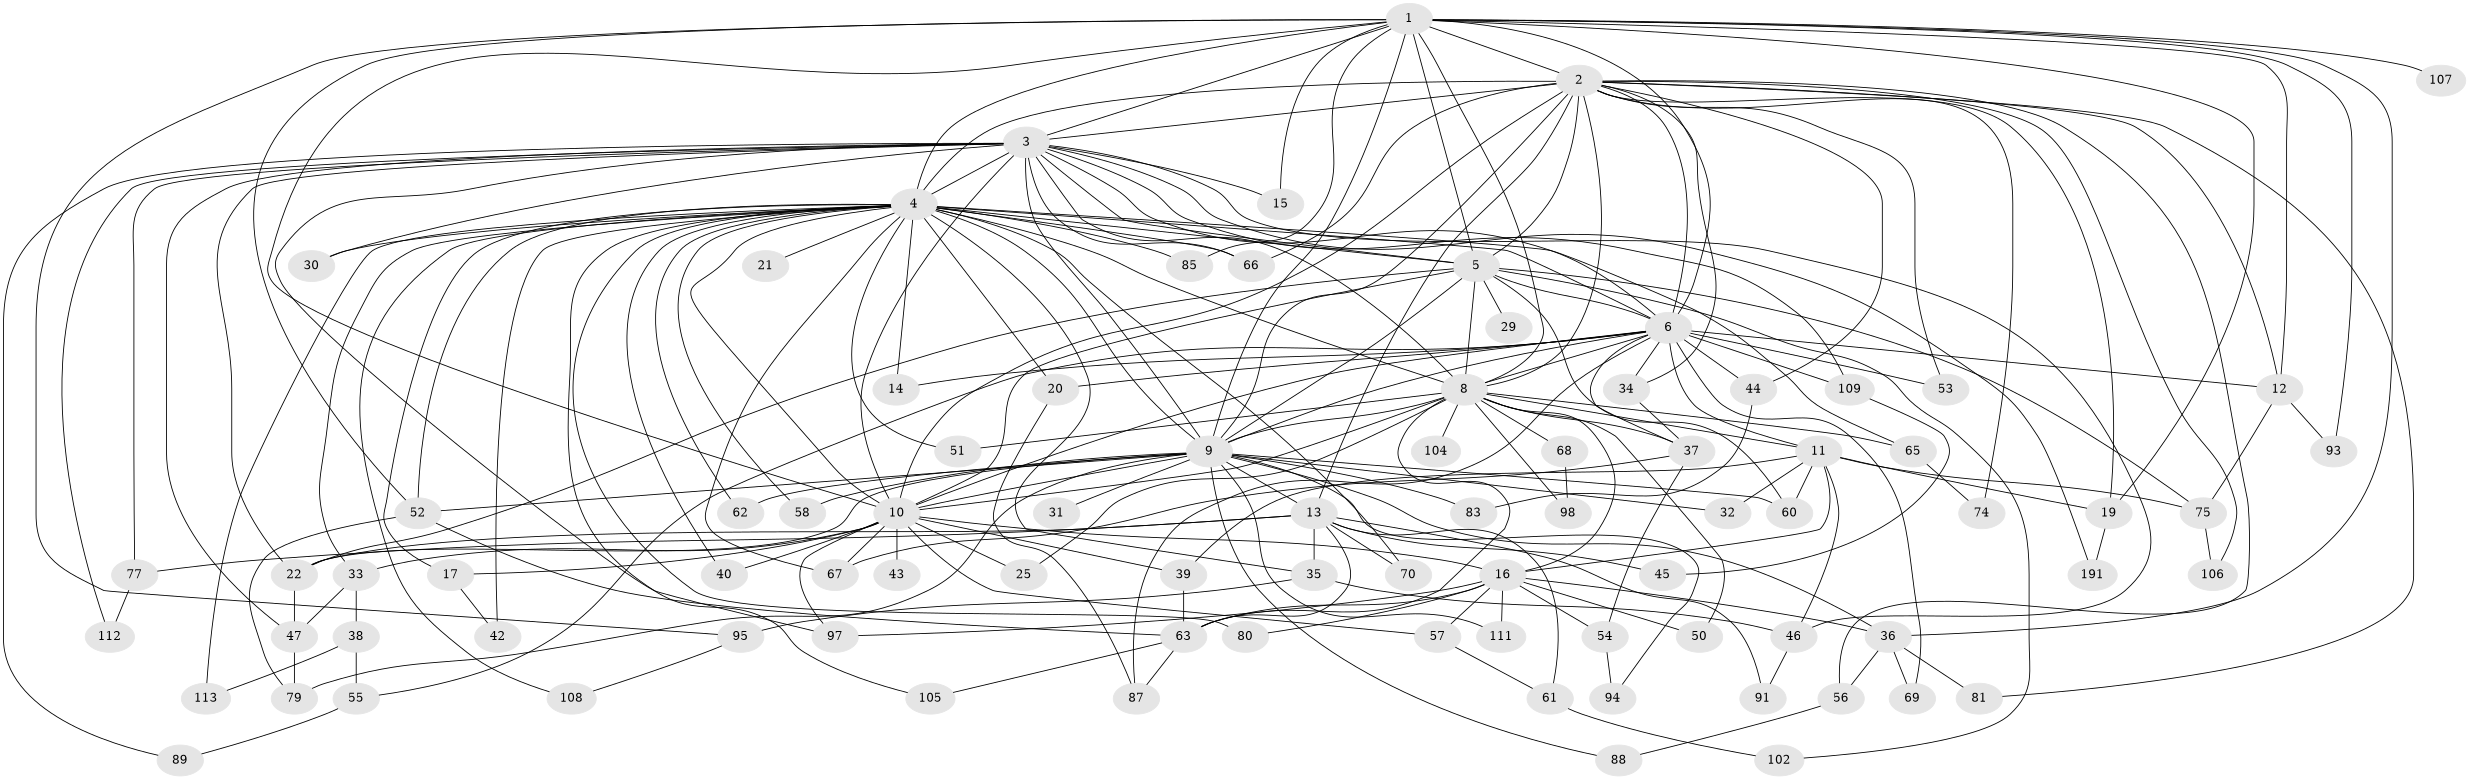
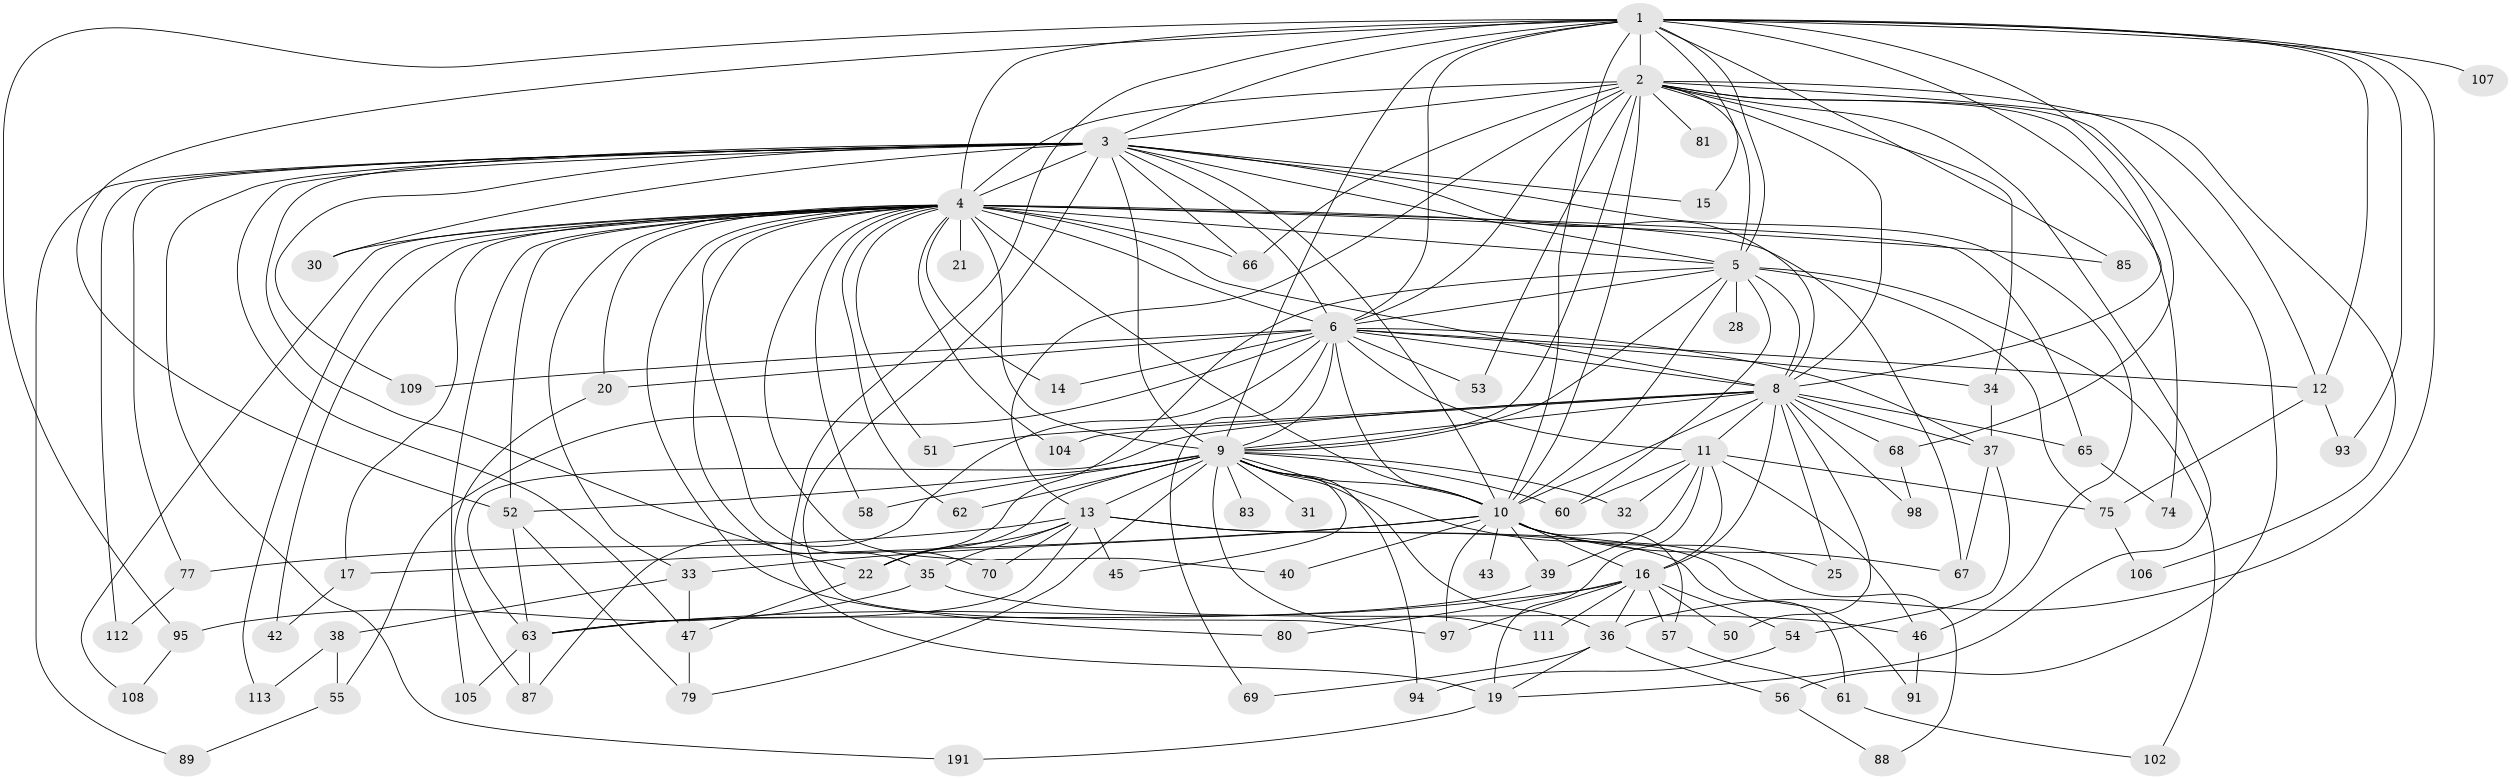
none -> (2105, 151)
(1509, 328) -> (1736, 328)
none -> (946, 341)
(1754, 390) -> none
(1882, 526) -> (1311, 541)
(1934, 668) -> (1553, 667)
